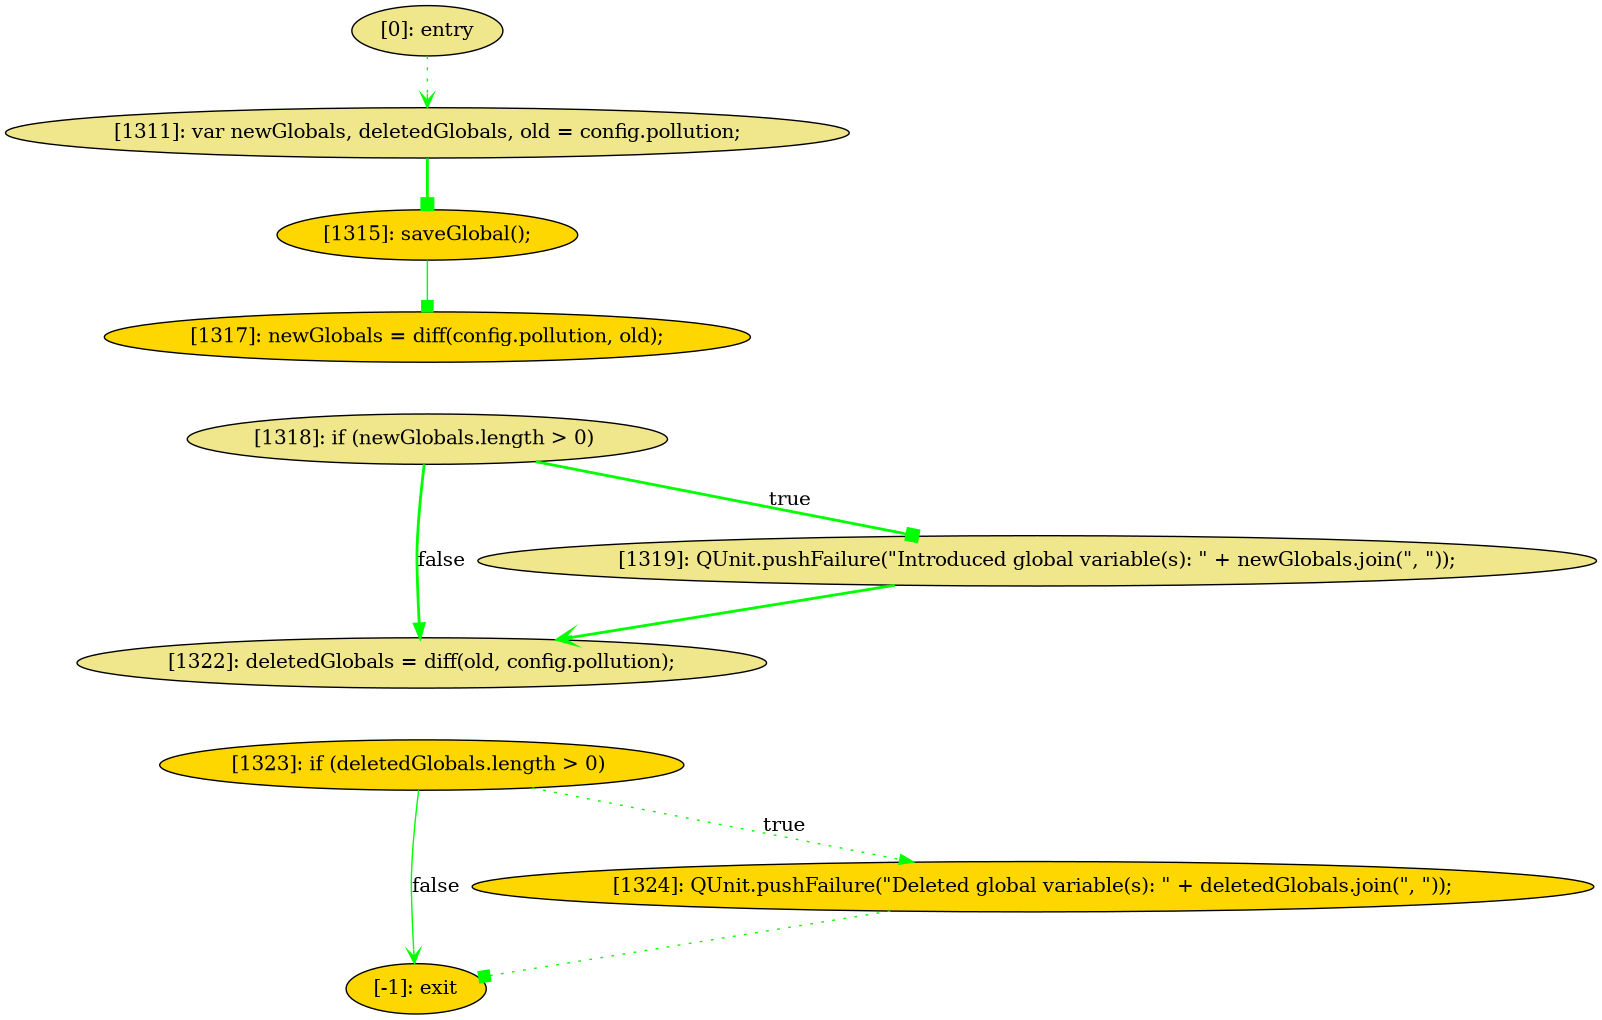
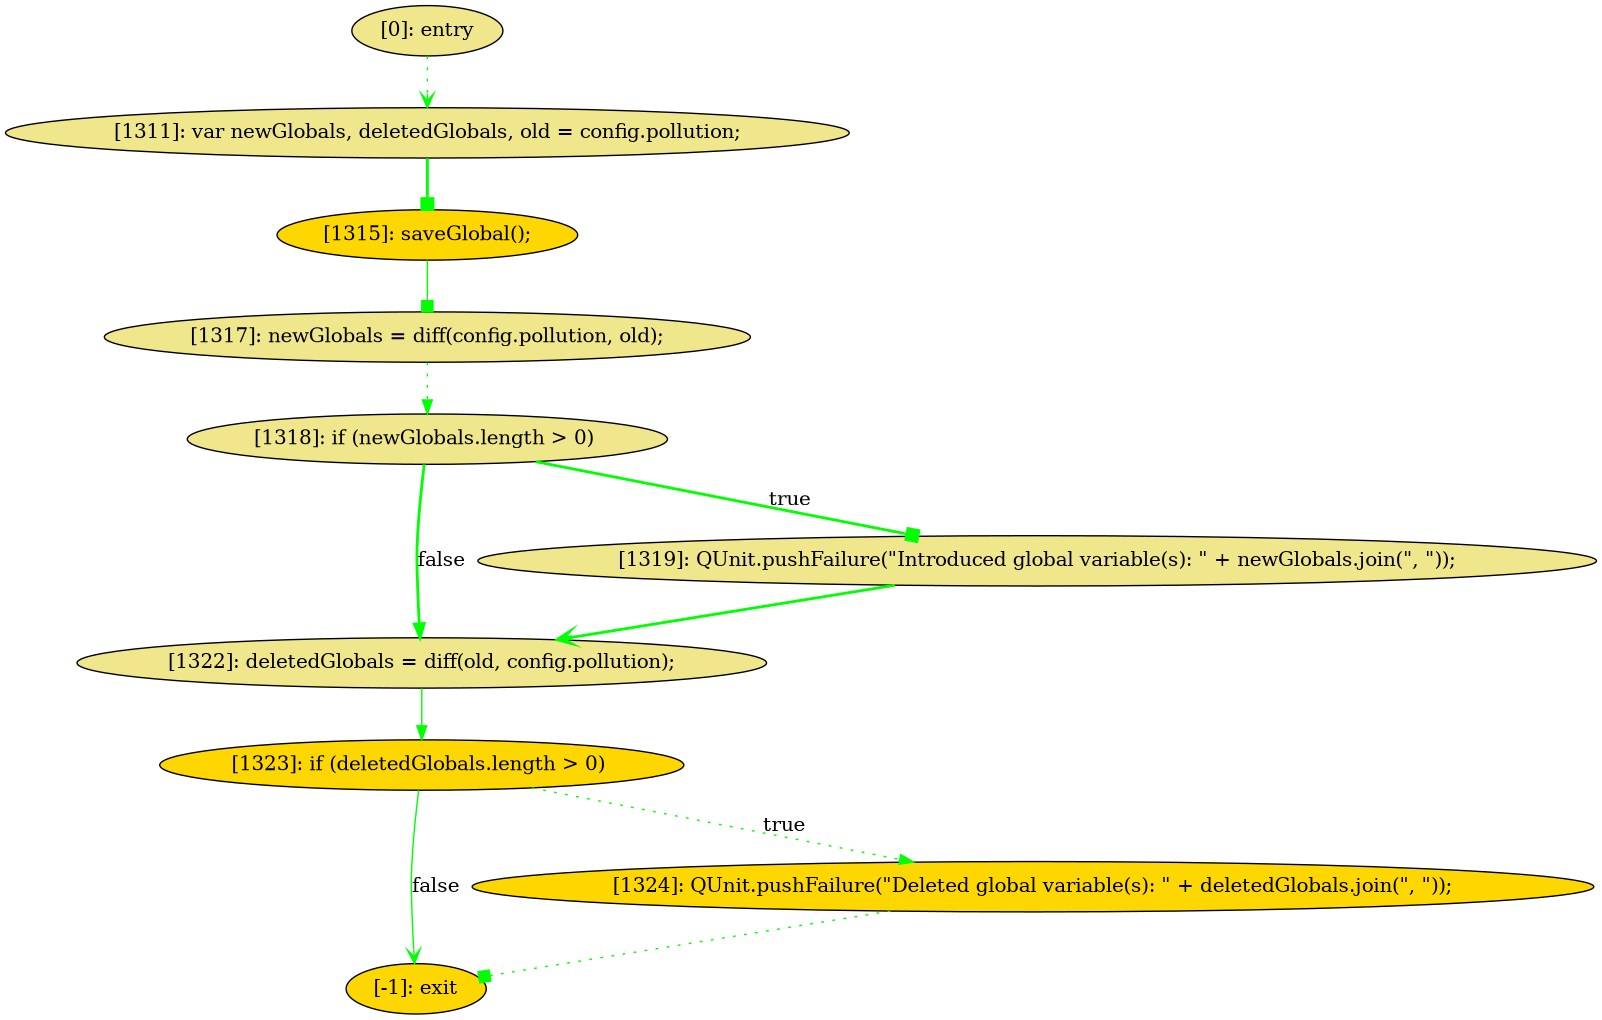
(427, 337) -> (427, 337)
none -> (427, 381)
none -> (422, 707)
